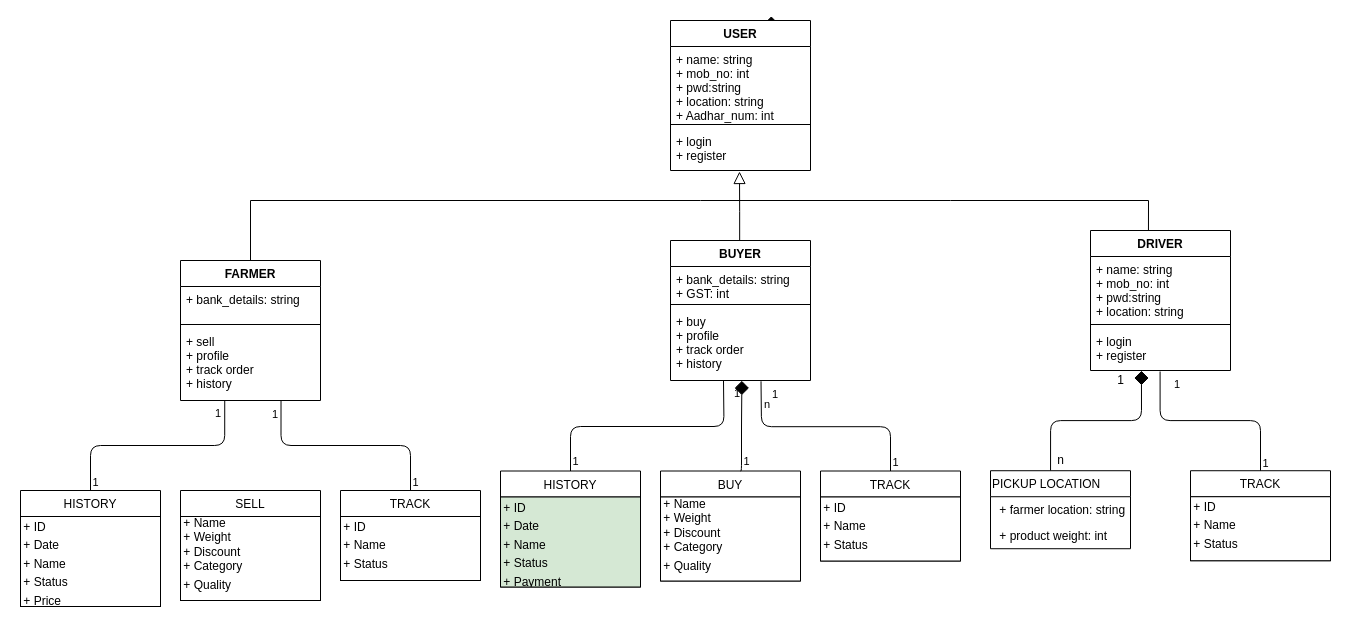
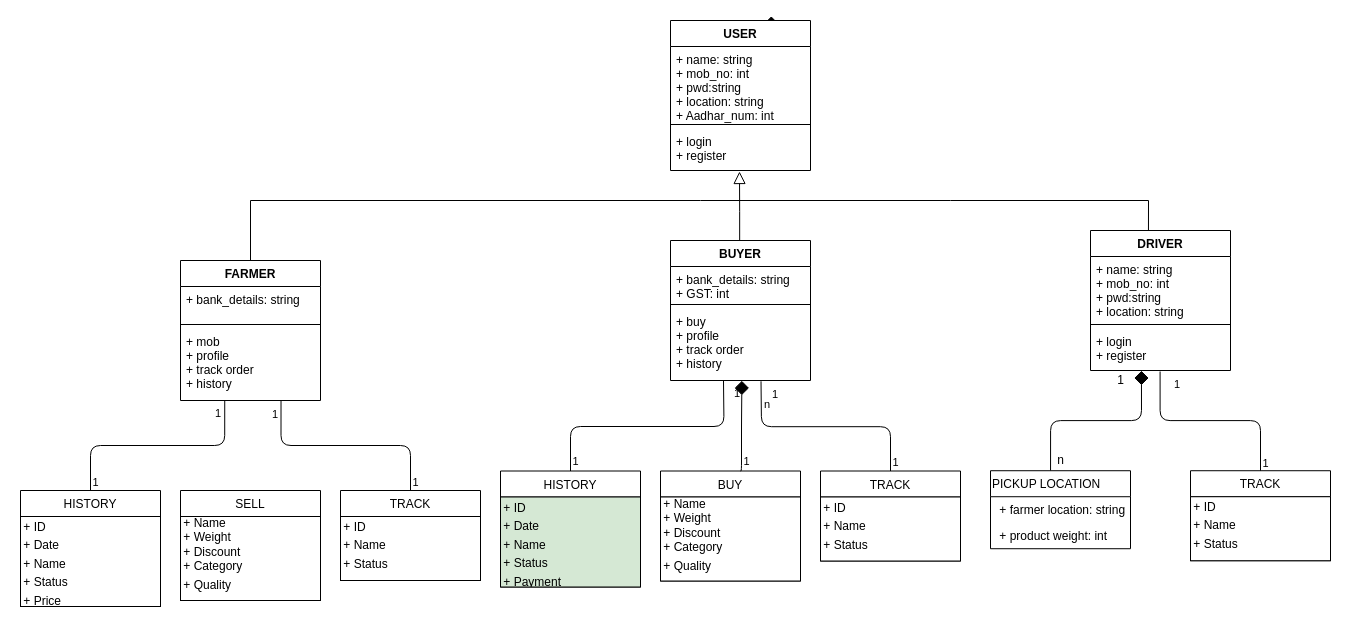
(201, 342) -> (201, 342)
